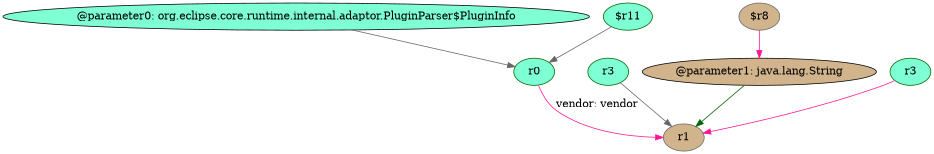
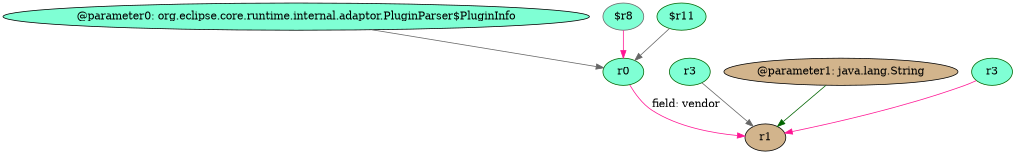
(759, 17) -> (623, 17)
(759, 40) -> (623, 40)
(597, 105) -> (686, 105)
(684, 138) -> (765, 138)
